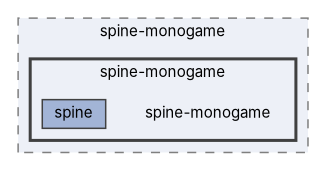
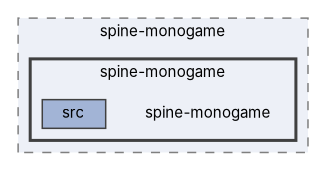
(74, 114) -> (74, 114)
